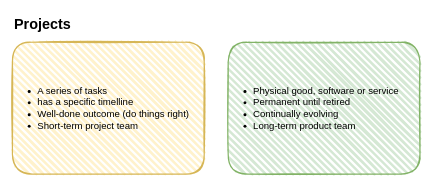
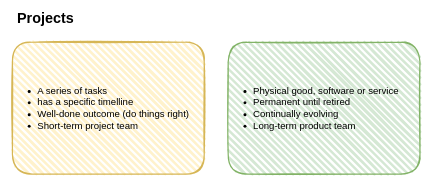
(42, 24) -> (45, 18)
